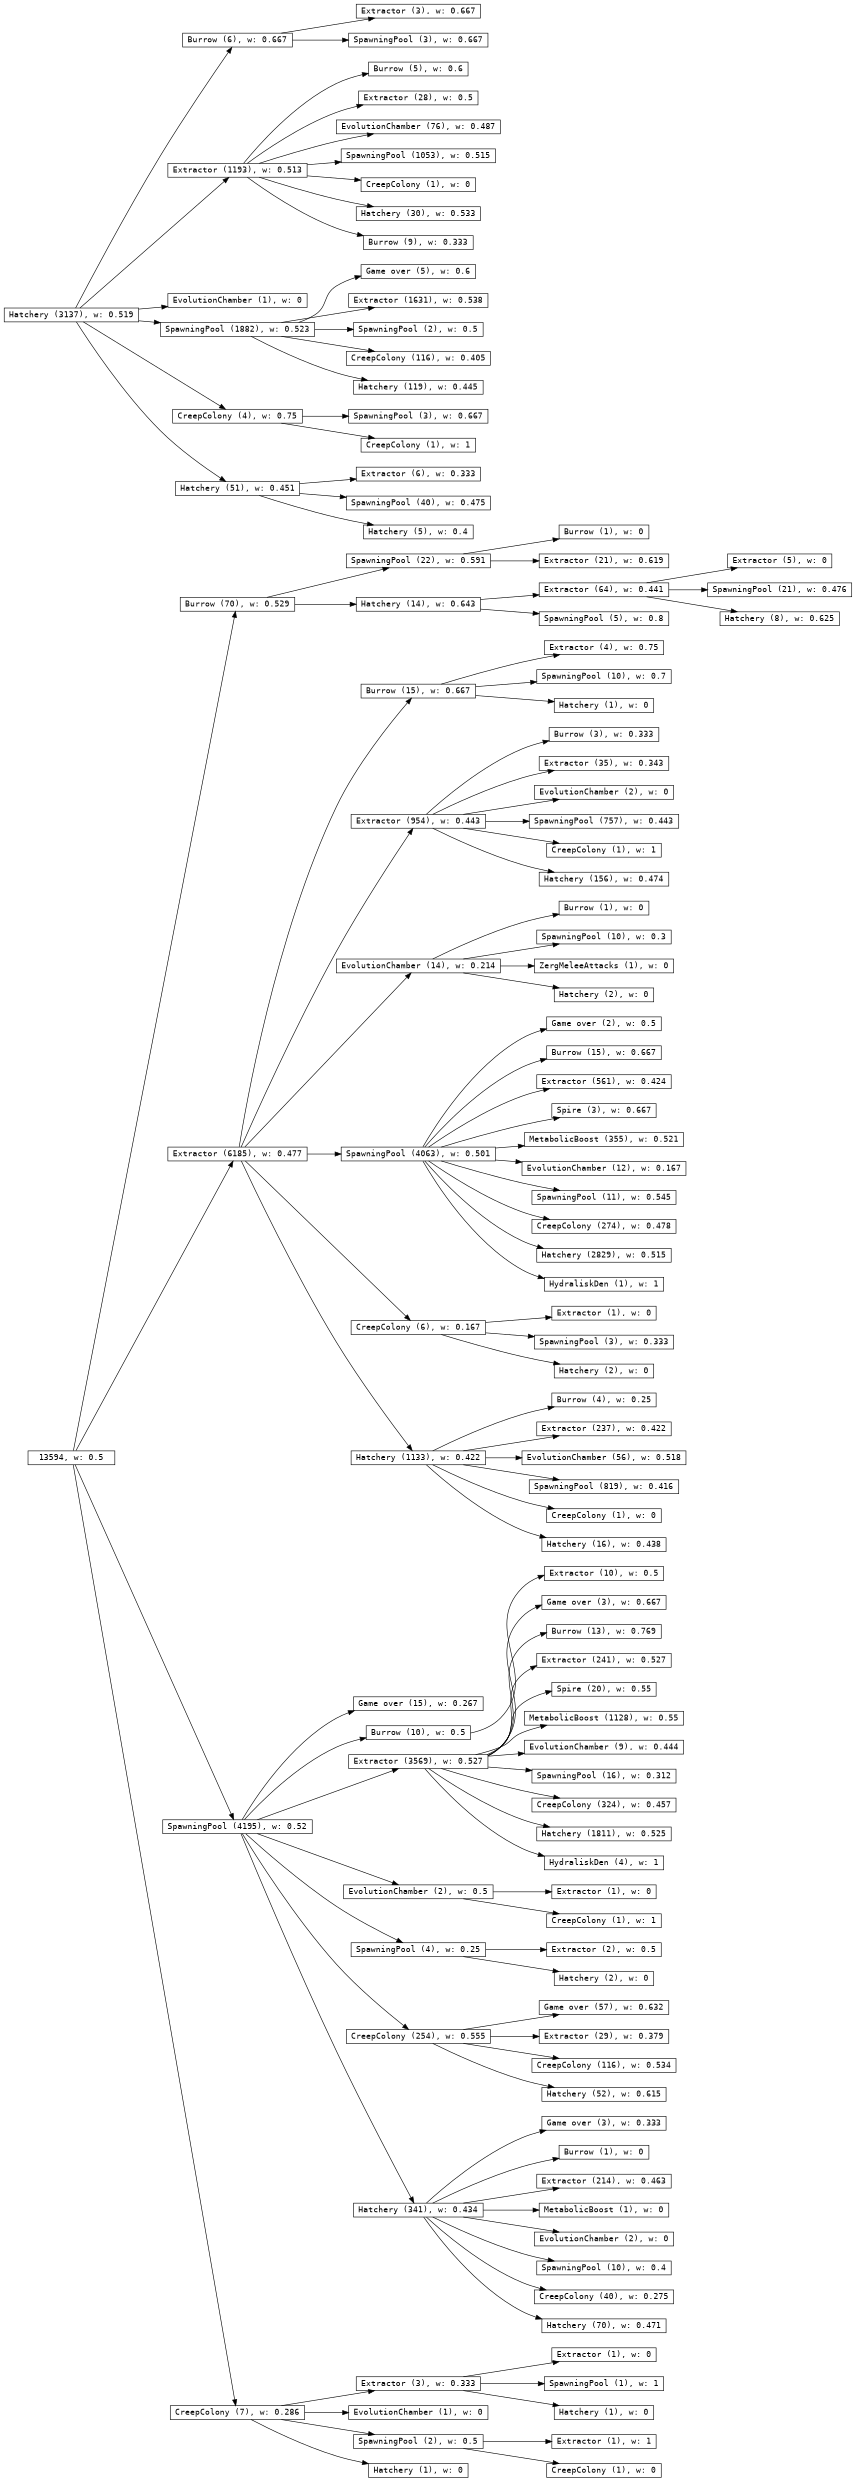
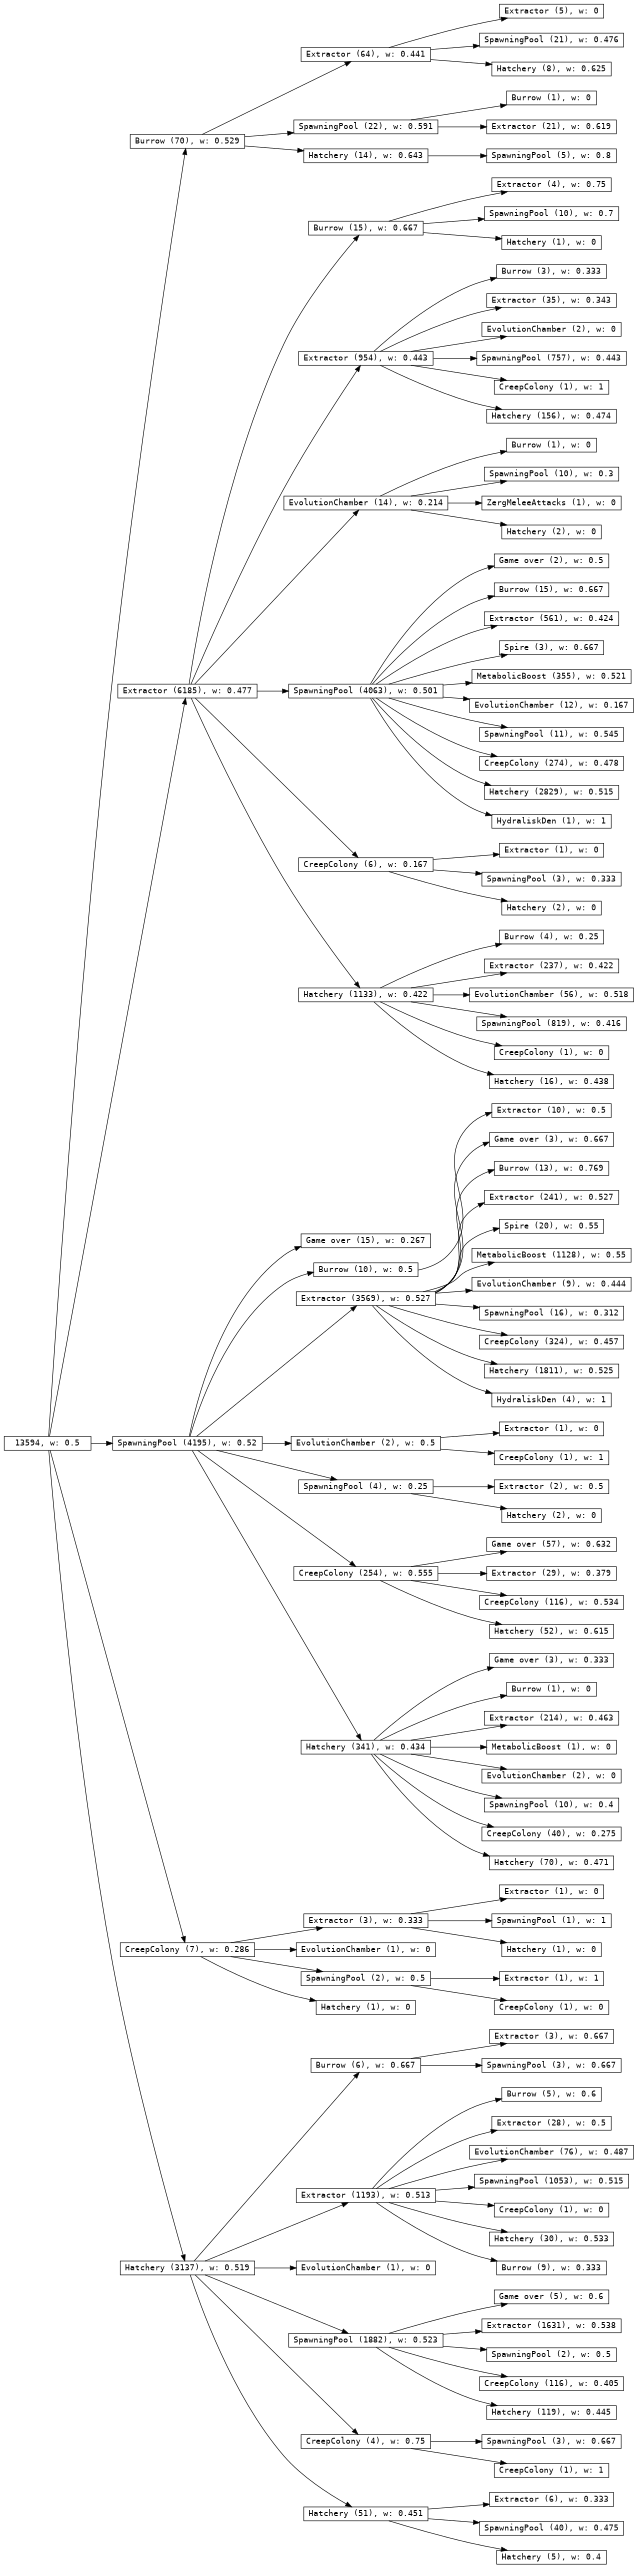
(507, 597) -> (274, 99)
none -> (95, 1856)
